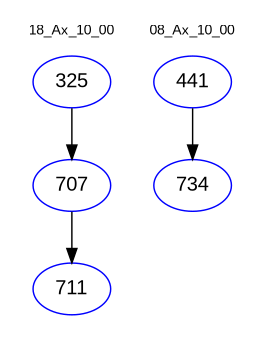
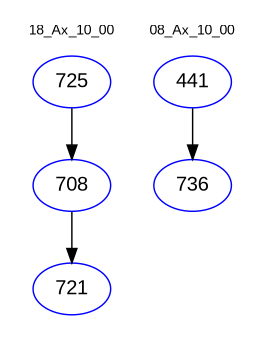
(72, 82) -> (72, 82)
(72, 185) -> (72, 185)
(193, 185) -> (193, 185)
(72, 289) -> (72, 289)
